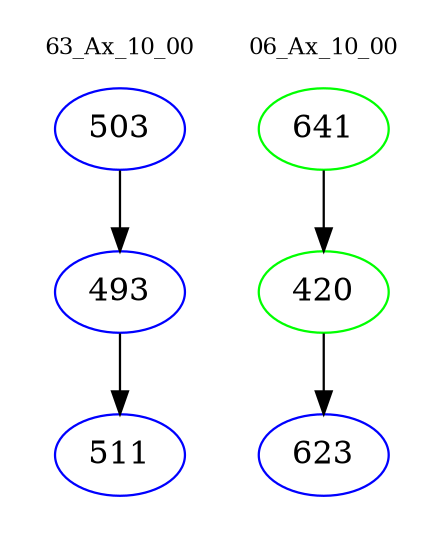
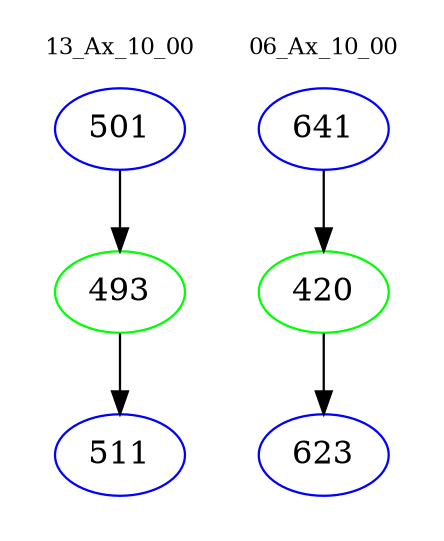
(120, 49) -> (120, 49)
(120, 129) -> (120, 129)
(324, 129) -> (324, 129)
(120, 292) -> (120, 292)
